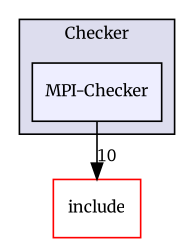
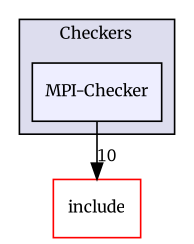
(97, 35) -> (97, 35)
